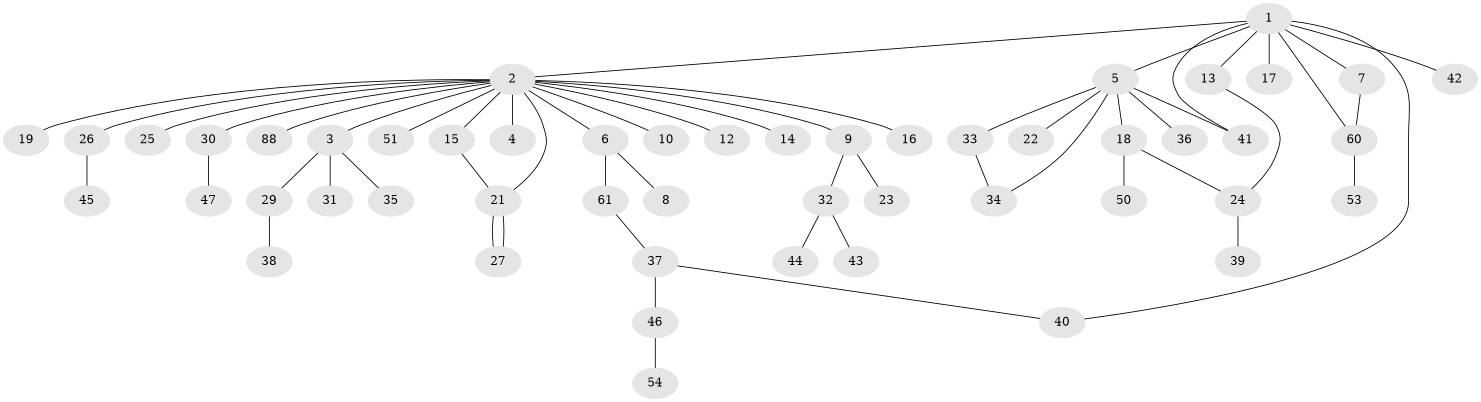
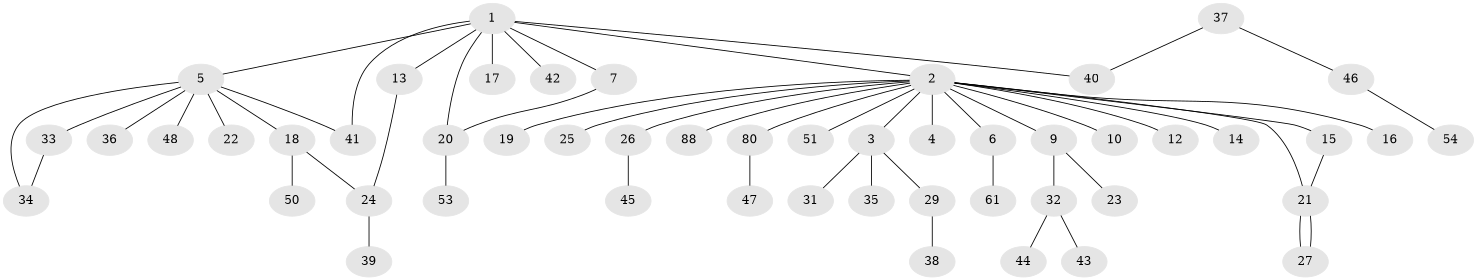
none -> (171, 140)
(209, 140) -> (750, 140)
(1354, 140) -> (446, 140)
(666, 201) -> none
(630, 231) -> none
